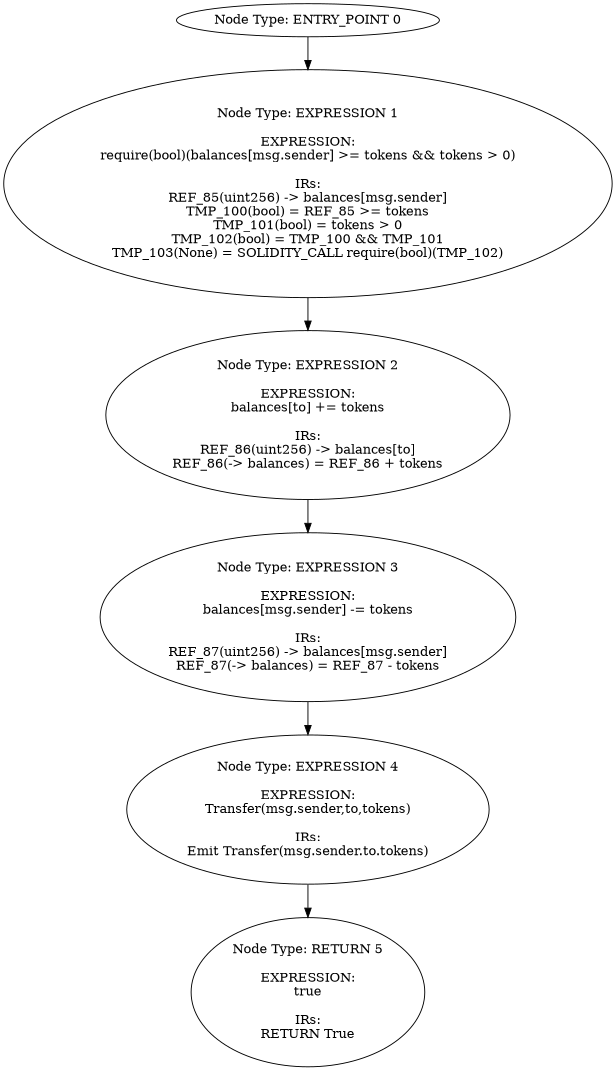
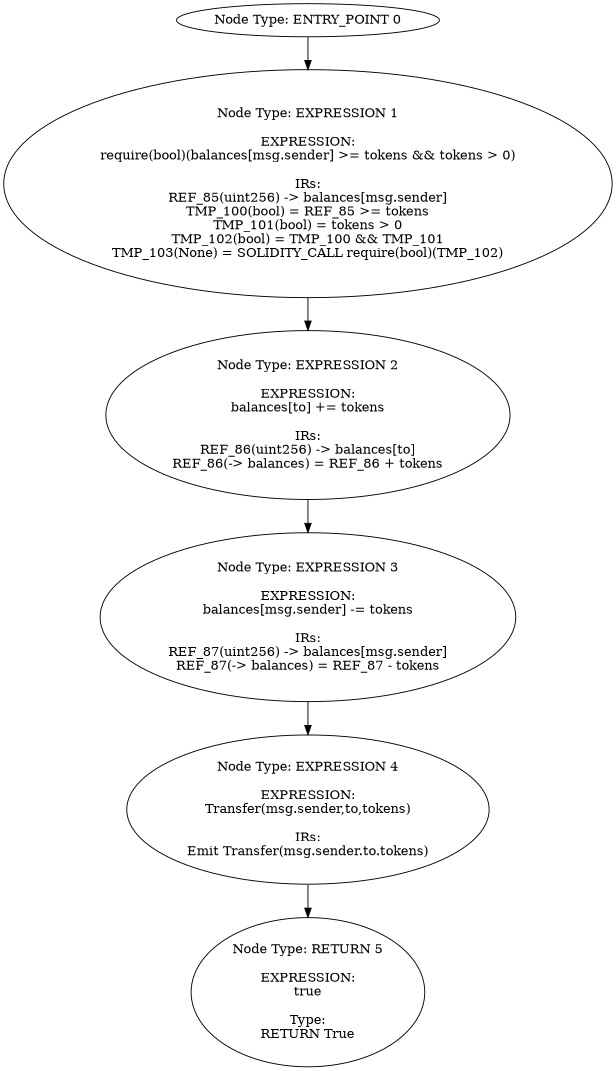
(308, 992) -> (308, 992)
